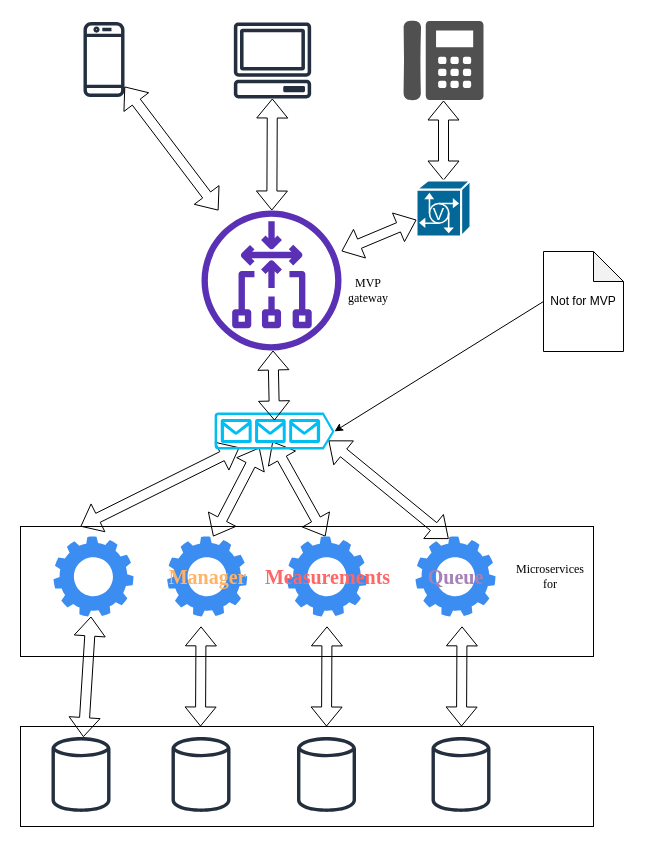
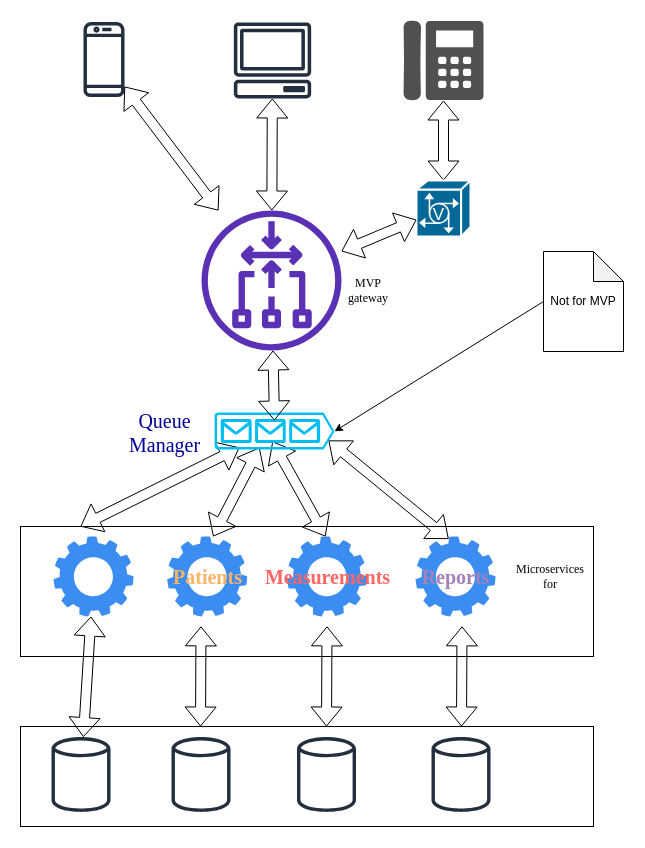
none -> (165, 433)
(208, 577) -> (208, 577)
(456, 577) -> (456, 577)
